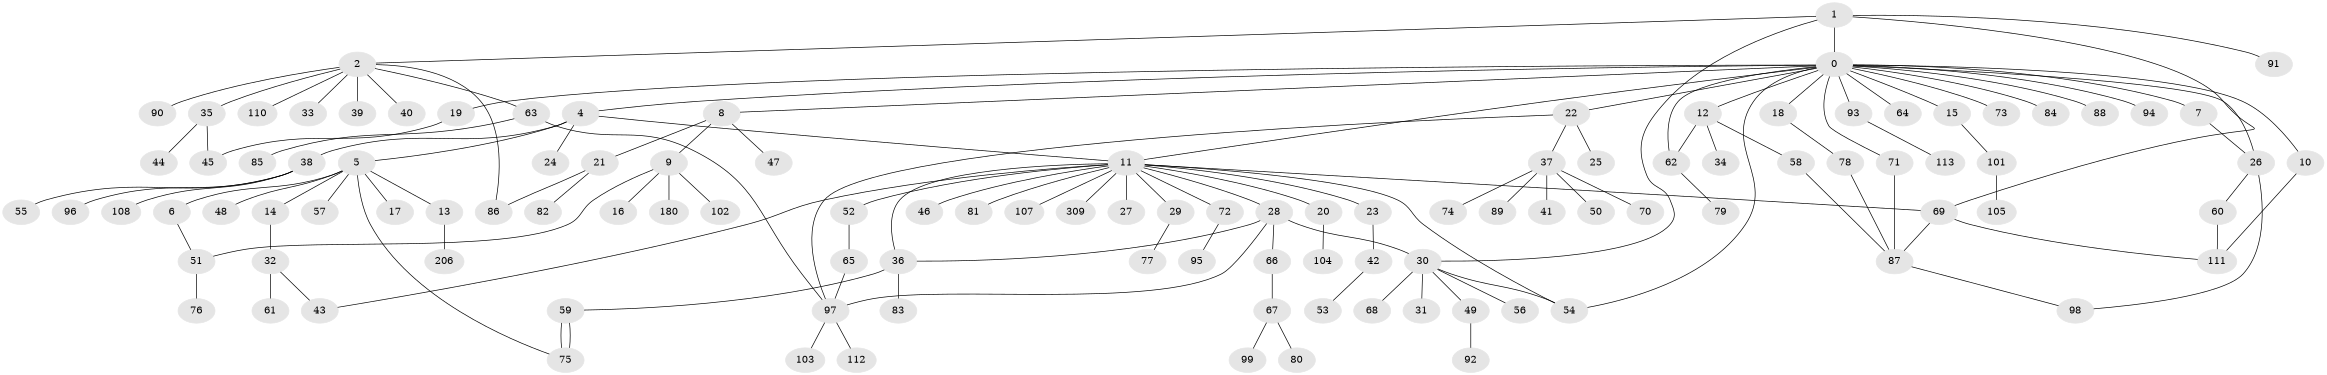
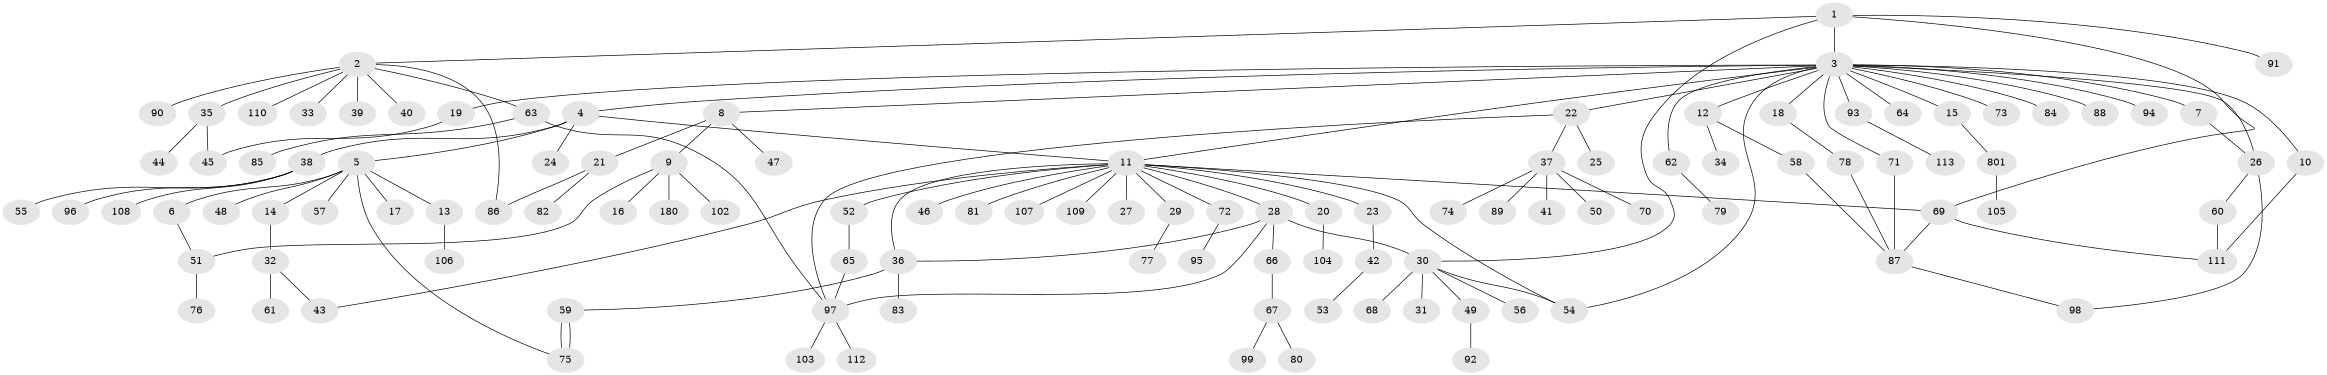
(1834, 64) -> (1834, 64)
(1687, 138) -> none
(1997, 163) -> (1997, 163)
(1076, 212) -> (1076, 212)
(444, 262) -> (444, 262)
